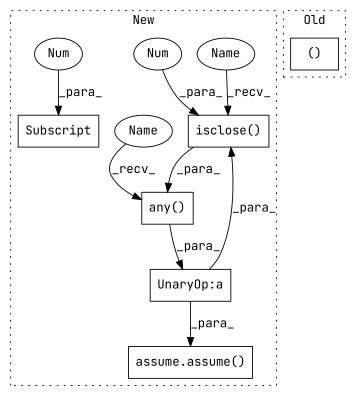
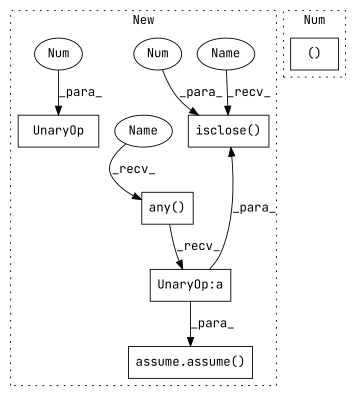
(315, 21) -> (315, 21)
(58, 131) -> (58, 131)
(177, 162) -> none
(198, 247) -> (198, 247)
